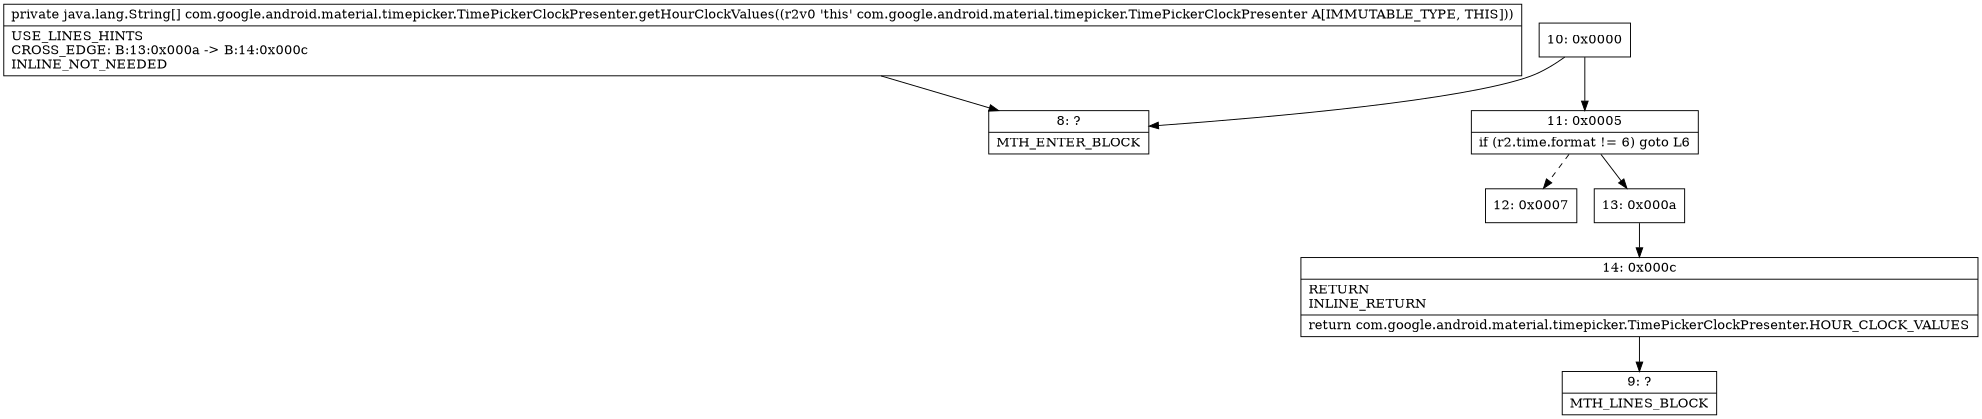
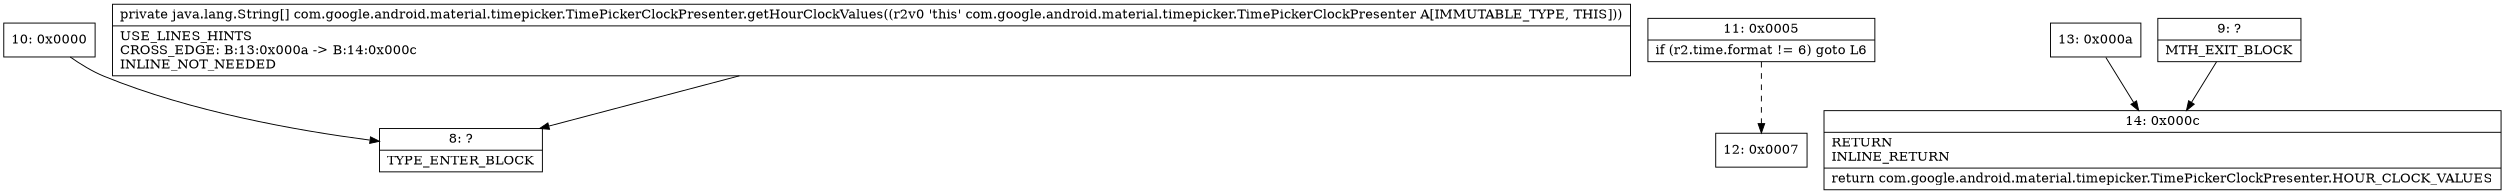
(1585, 79) -> none
(1069, 143) -> (461, 161)
(1611, 168) -> none
(1639, 349) -> (2204, 82)
(1639, 404) -> (2229, 50)
